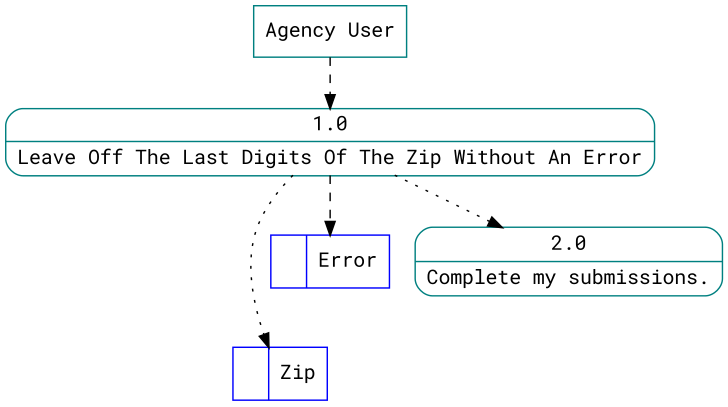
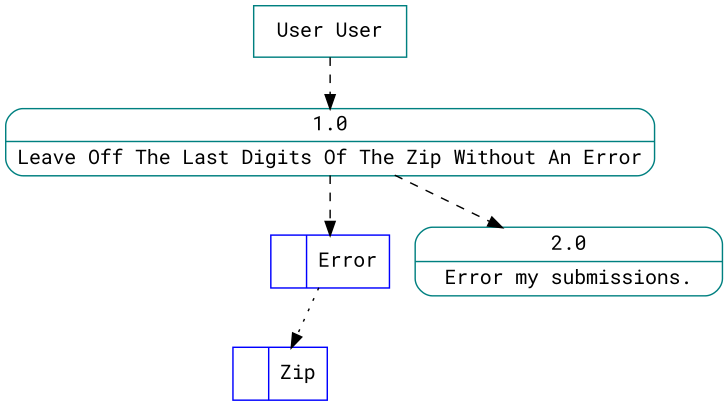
(330, 31) -> (330, 31)
(442, 198) -> (442, 198)
(252, 250) -> (308, 311)
(569, 278) -> (569, 278)
